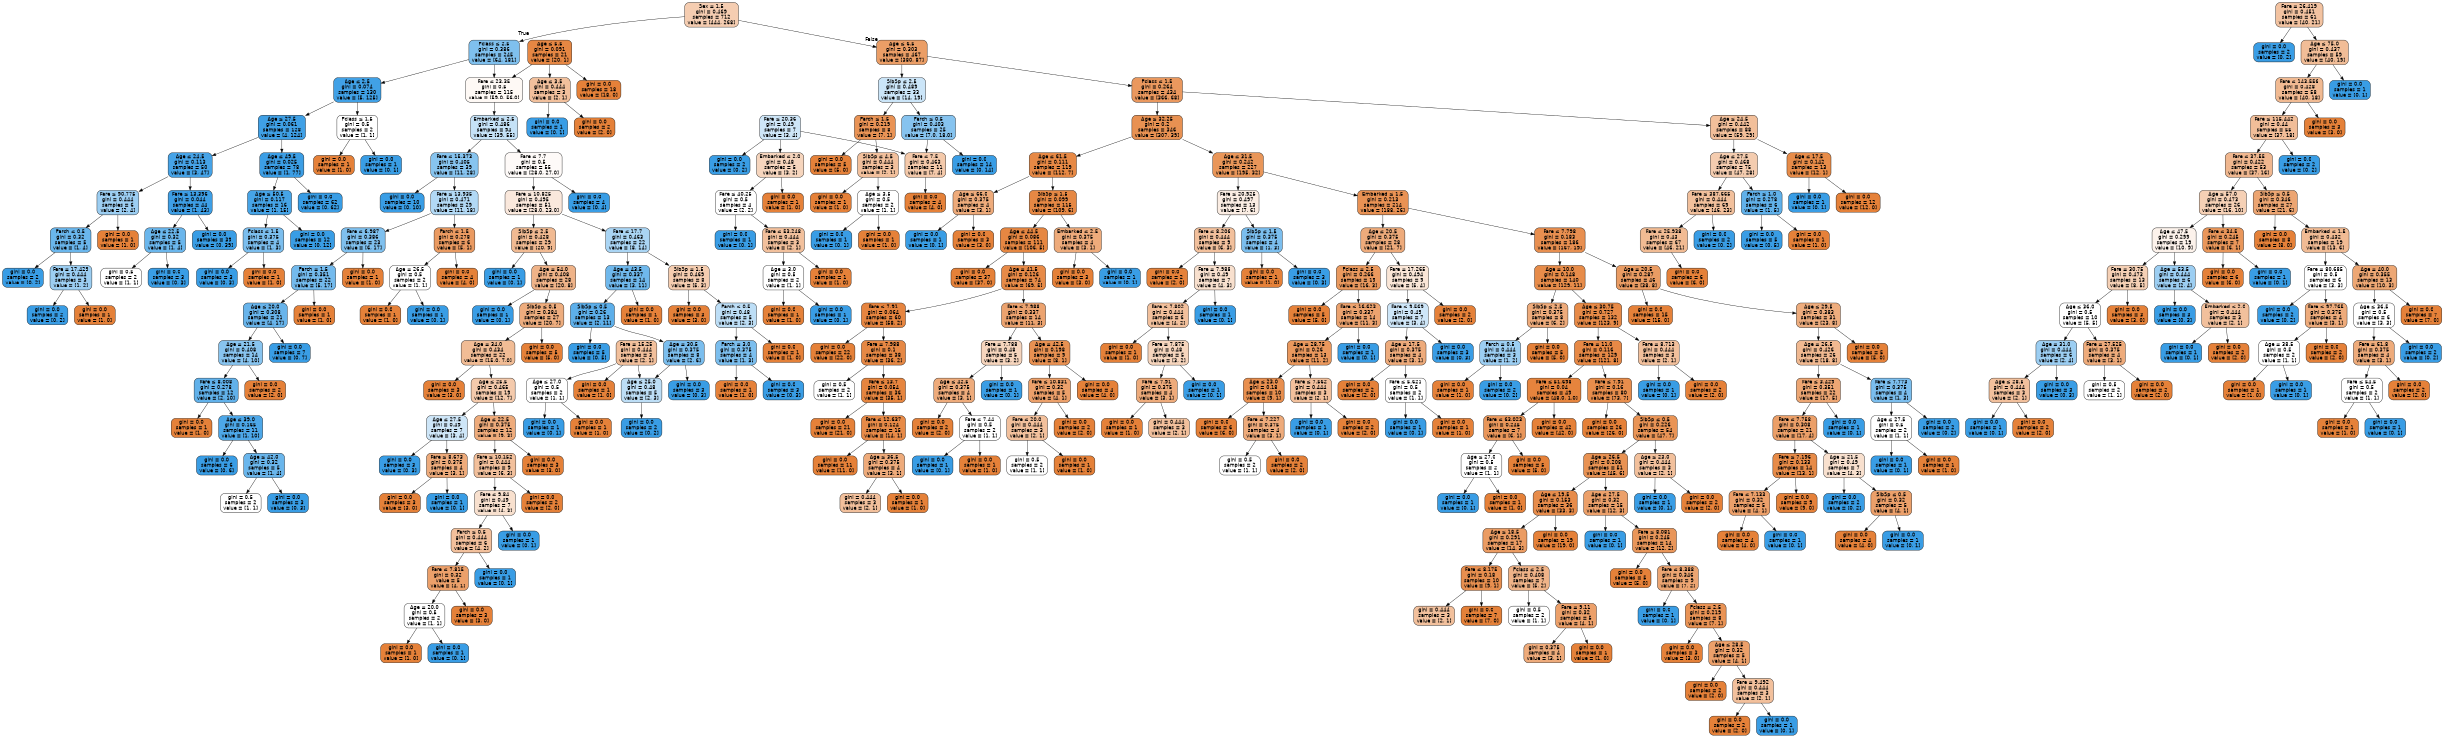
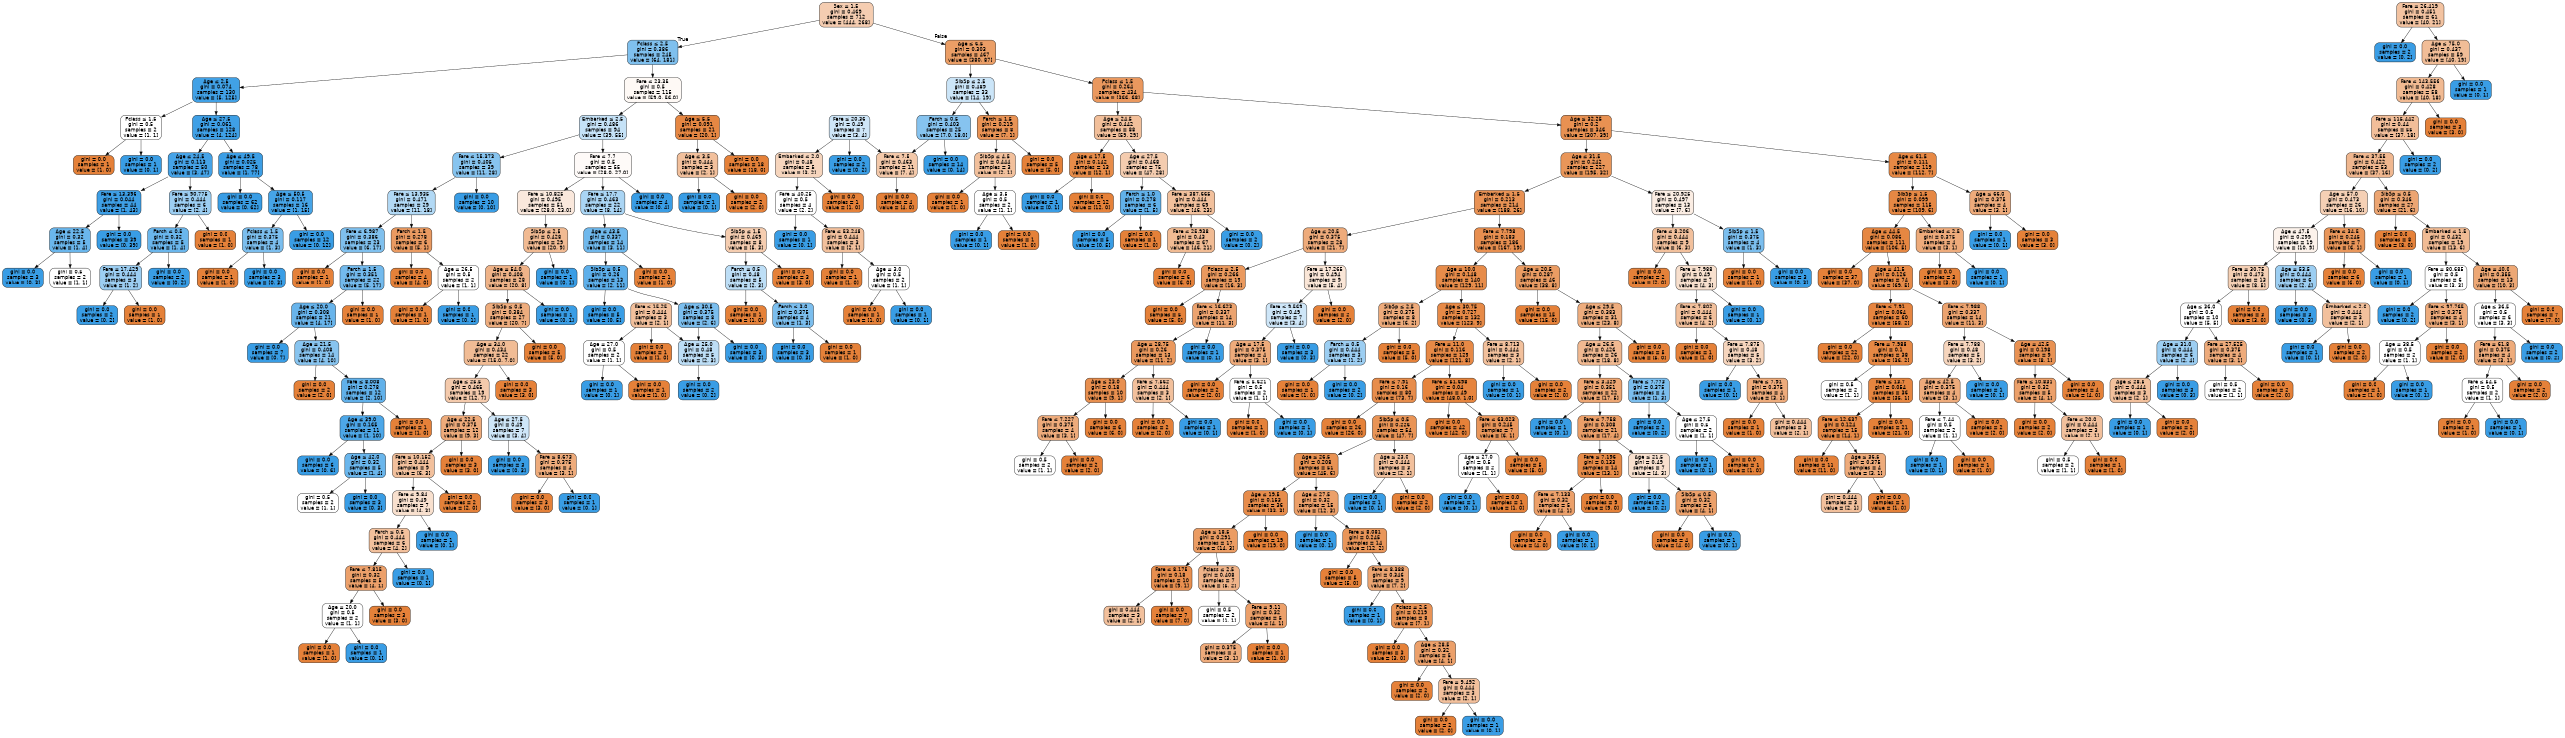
(524, 70) -> (674, 107)
(582, 222) -> (603, 182)
(448, 581) -> (366, 581)
